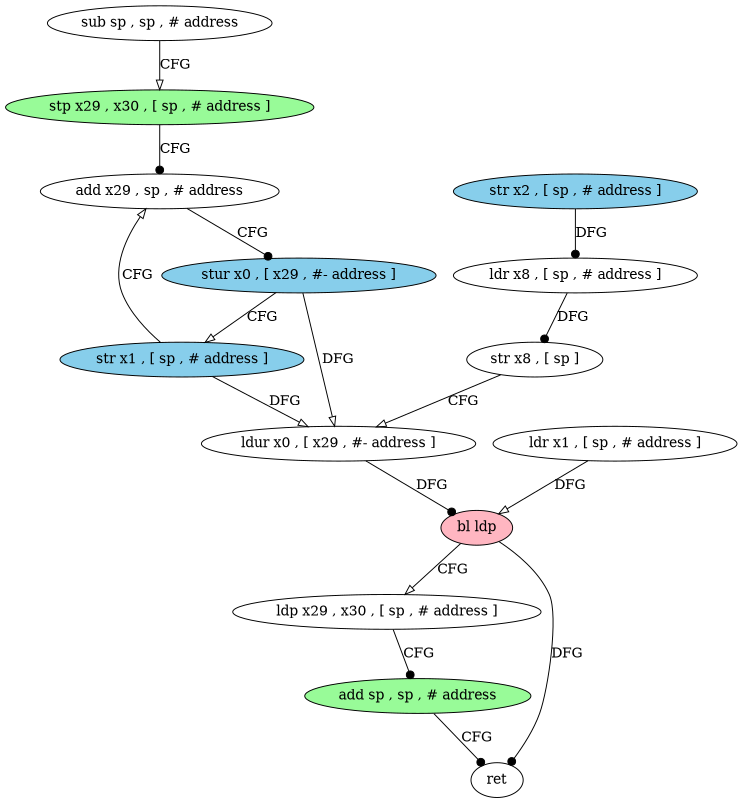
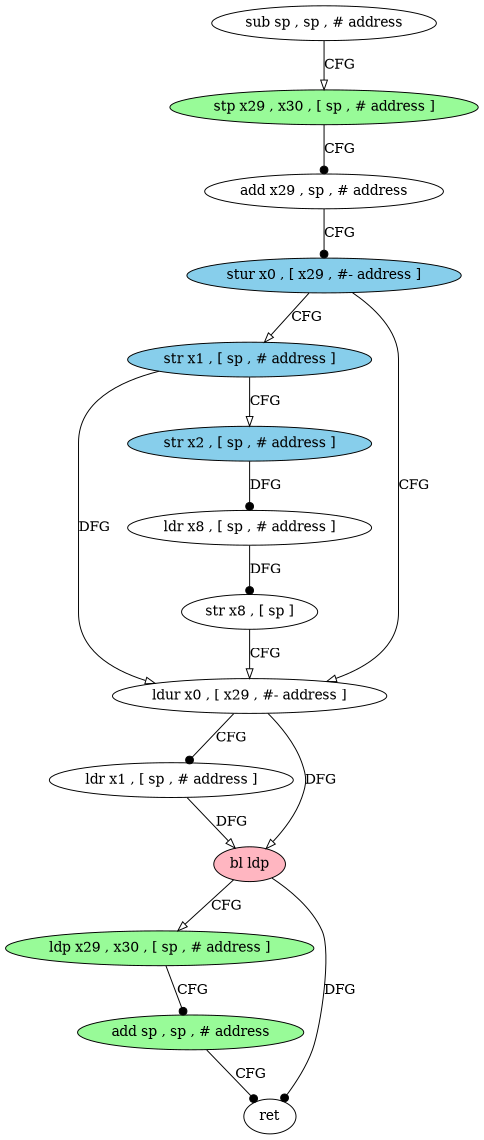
(120, 284) -> (250, 397)
(338, 360) -> (414, 486)
(407, 485) -> (305, 776)
(387, 612) -> (160, 948)
none -> (213, 735)
